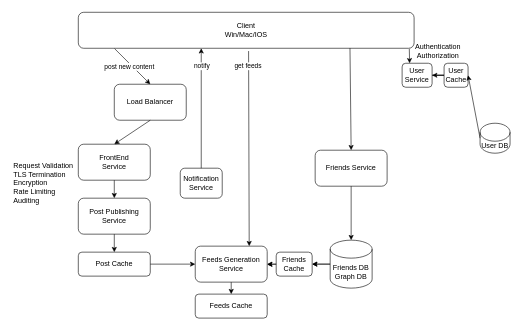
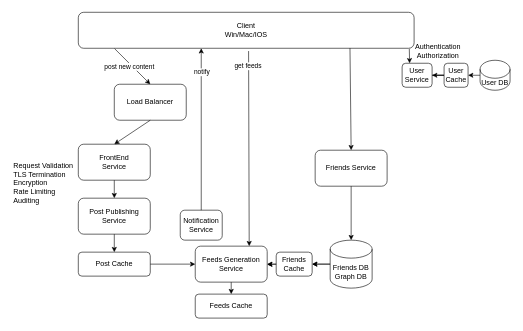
(495, 138) -> (495, 75)
(201, 183) -> (201, 225)
